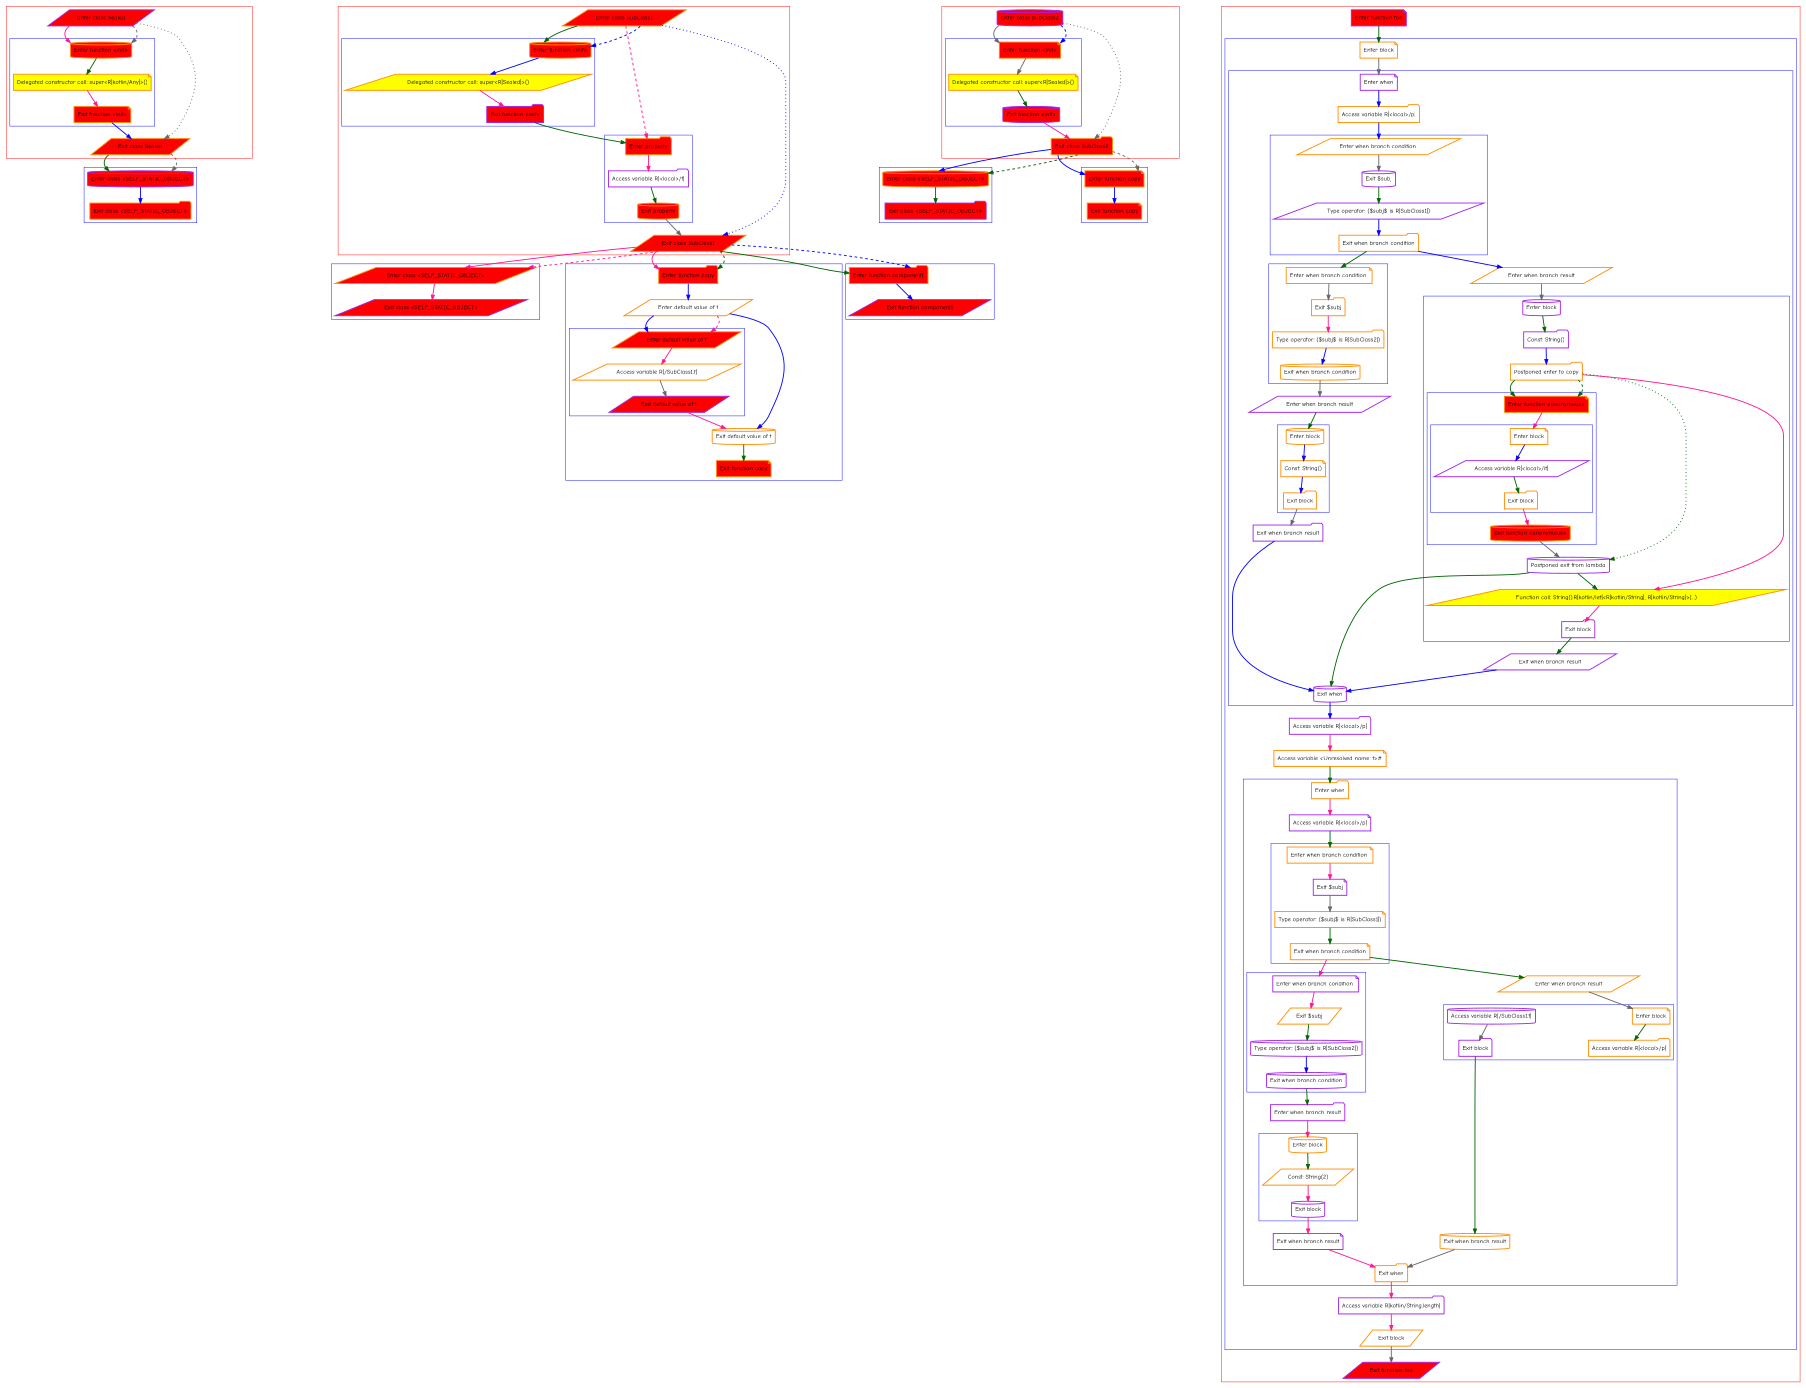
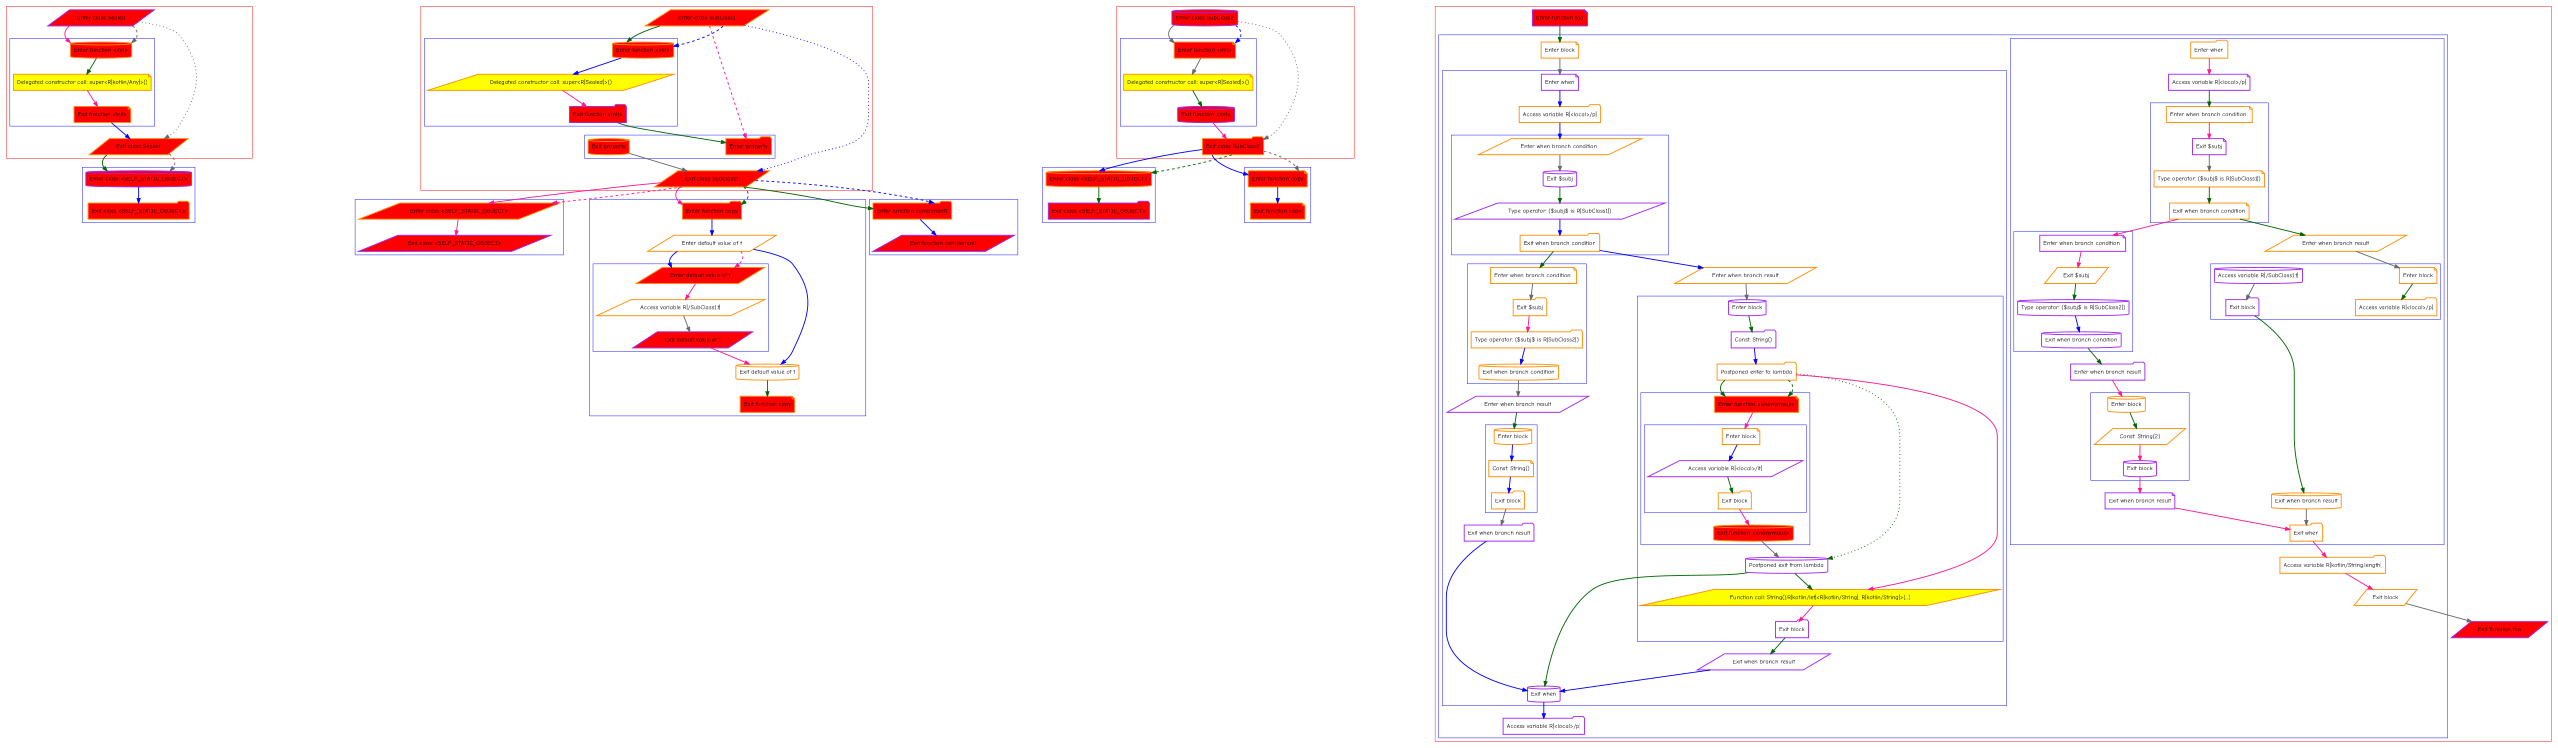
(648, 179) -> none
(1546, 372) -> (1757, 372)
(1330, 758) -> none
(1391, 1306) -> (2333, 565)
